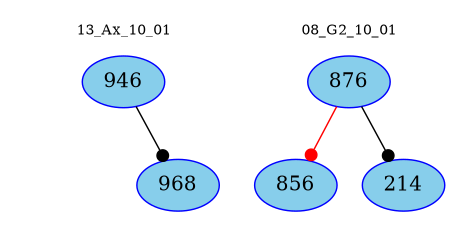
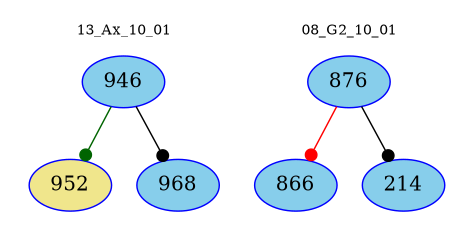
none -> (70, 185)
(296, 185) -> (296, 185)
